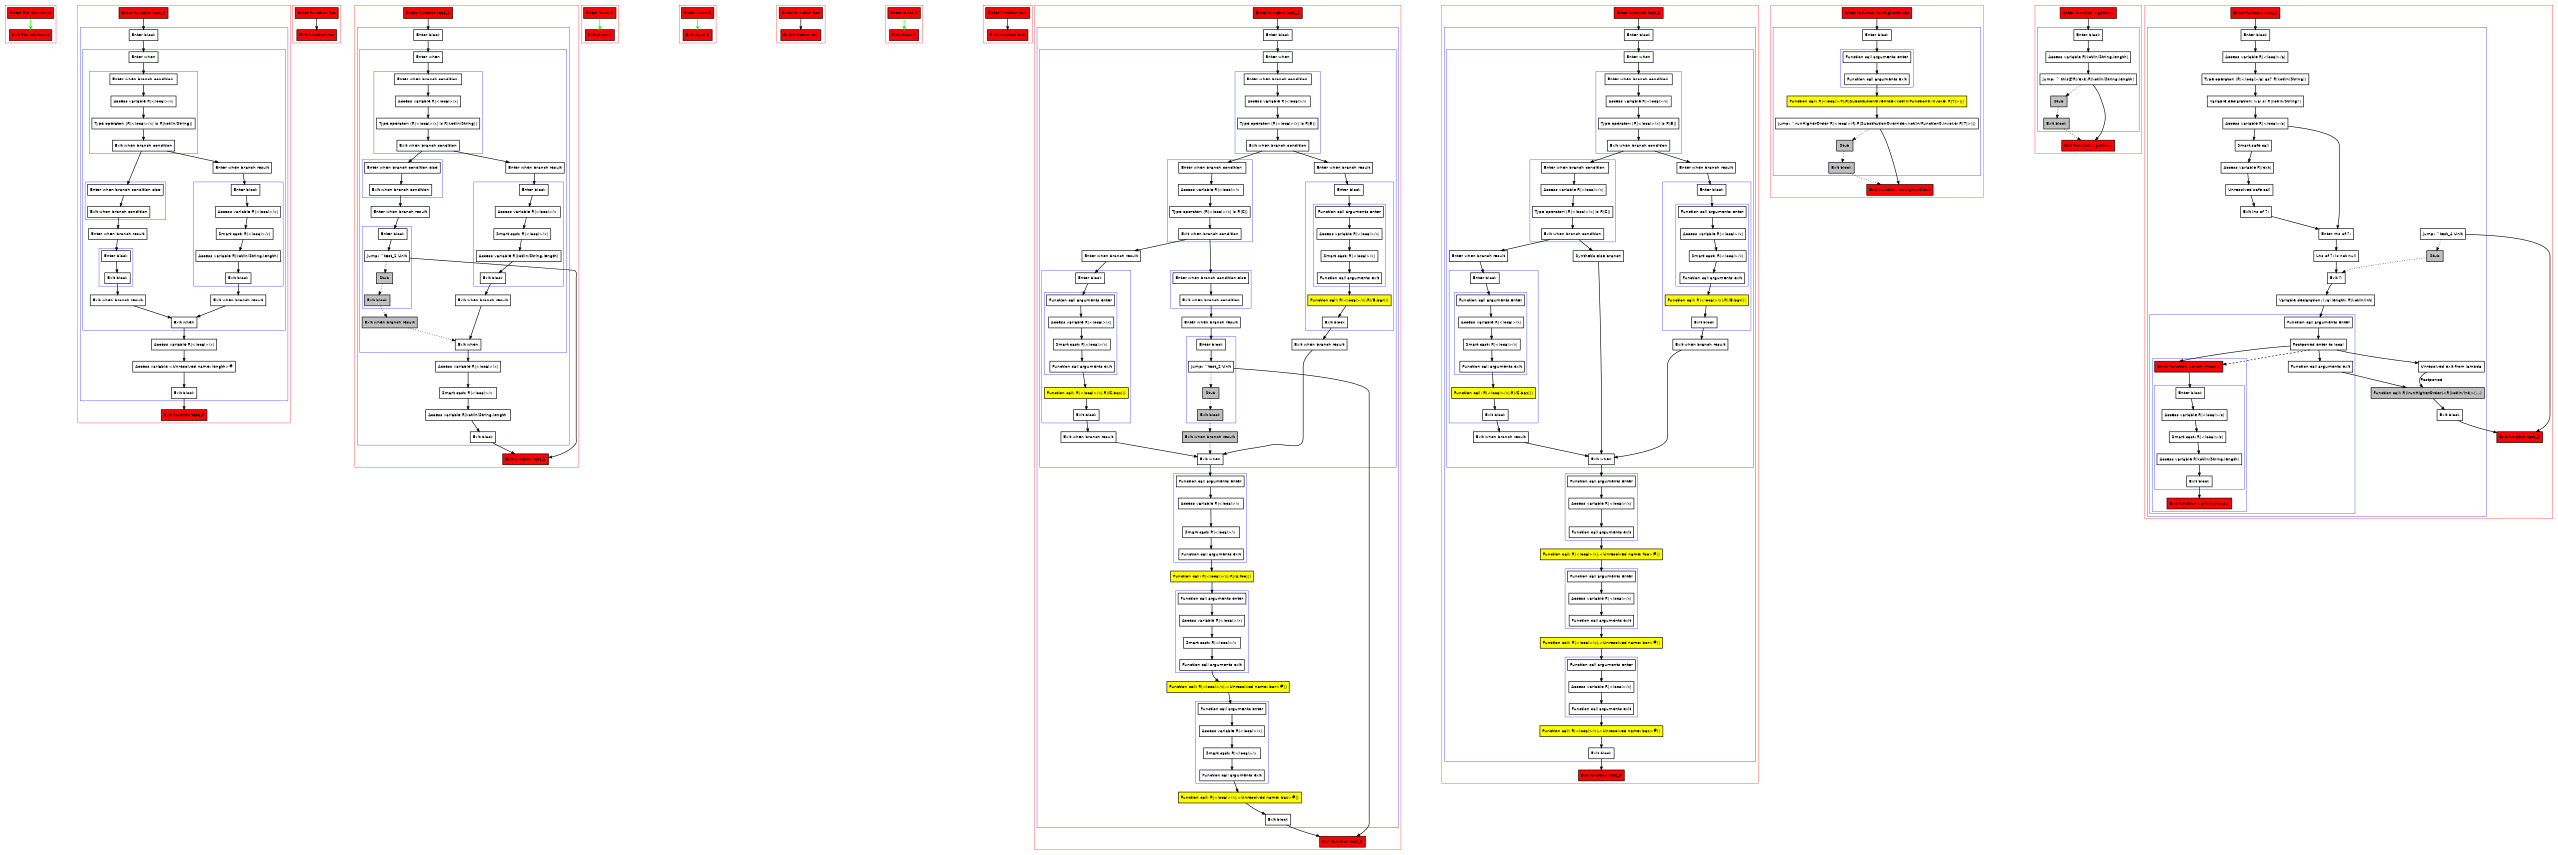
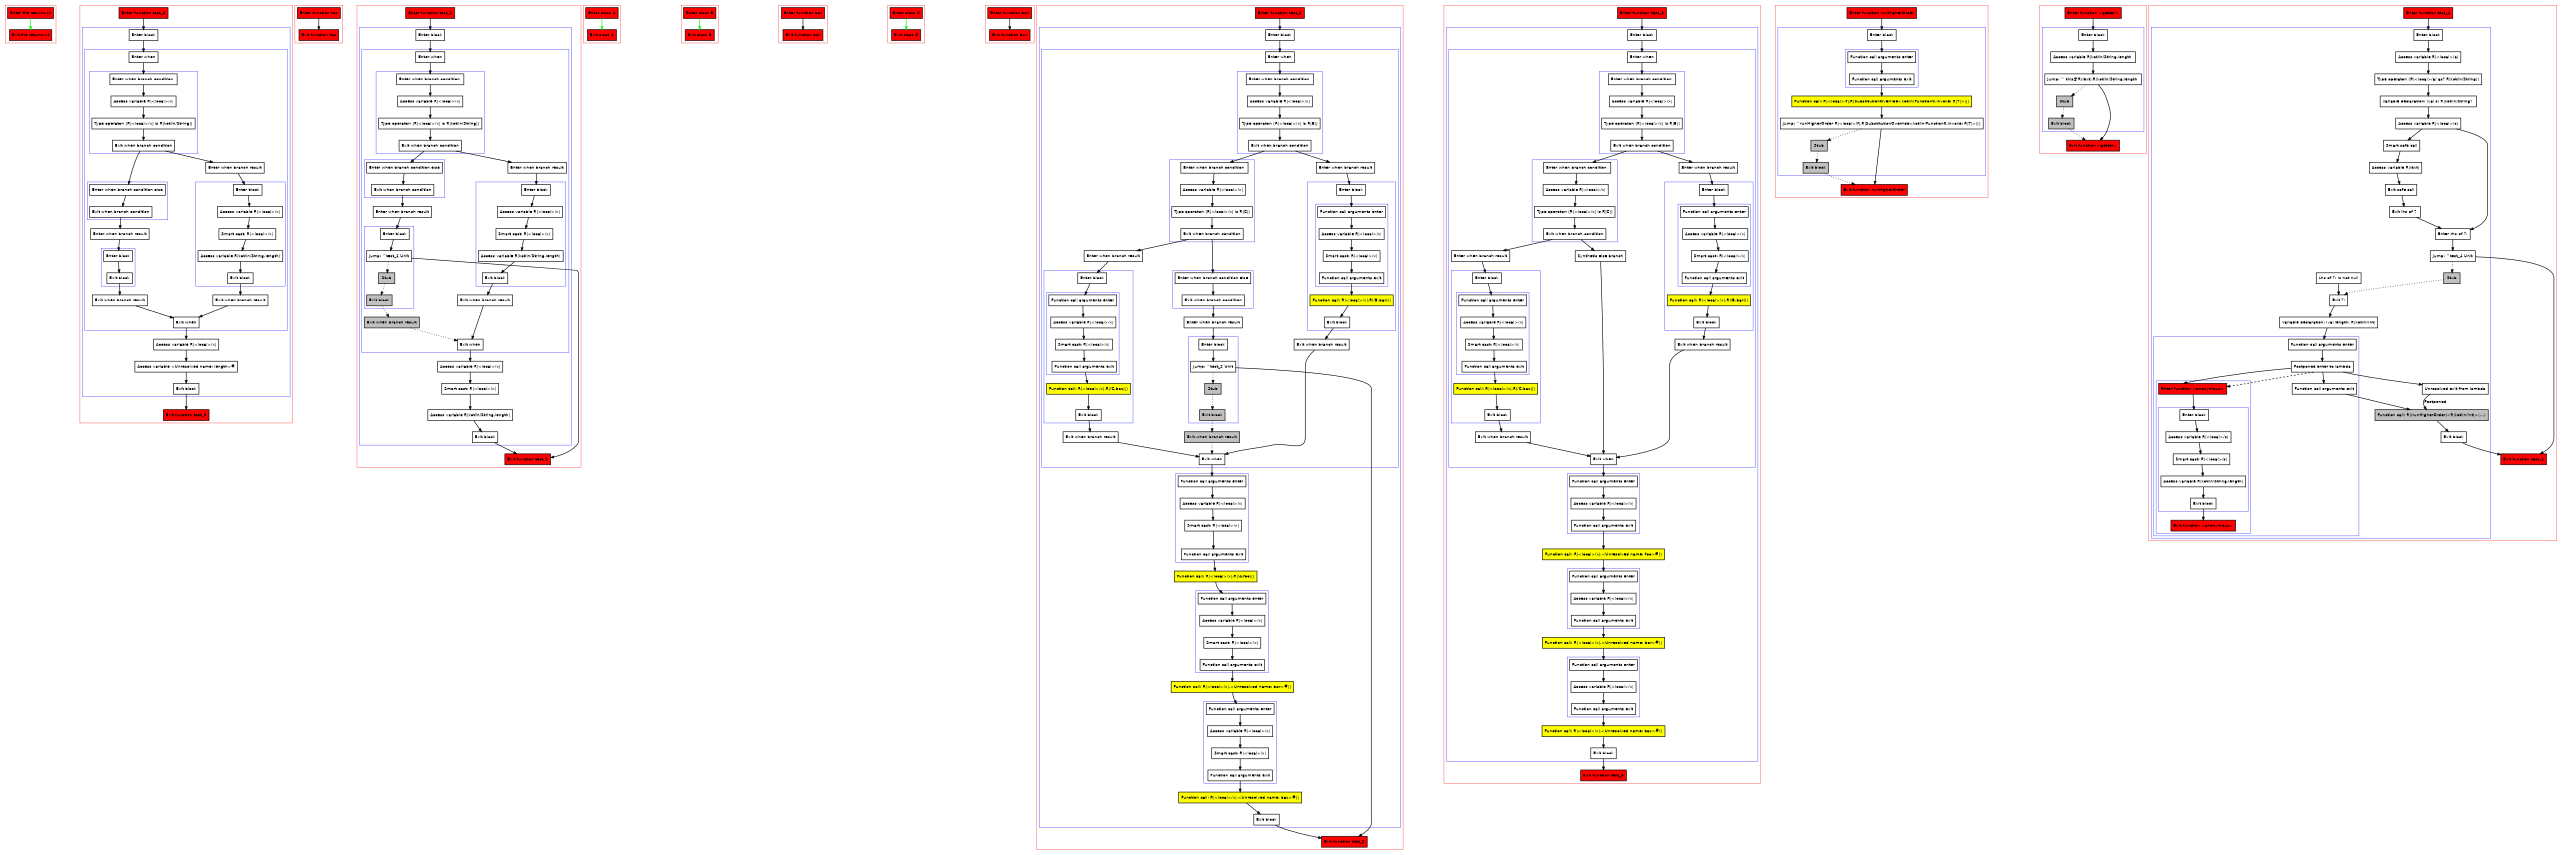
(2249, 190) -> (2401, 190)
(2336, 244) -> (2453, 244)
(2318, 345) -> (2322, 367)
